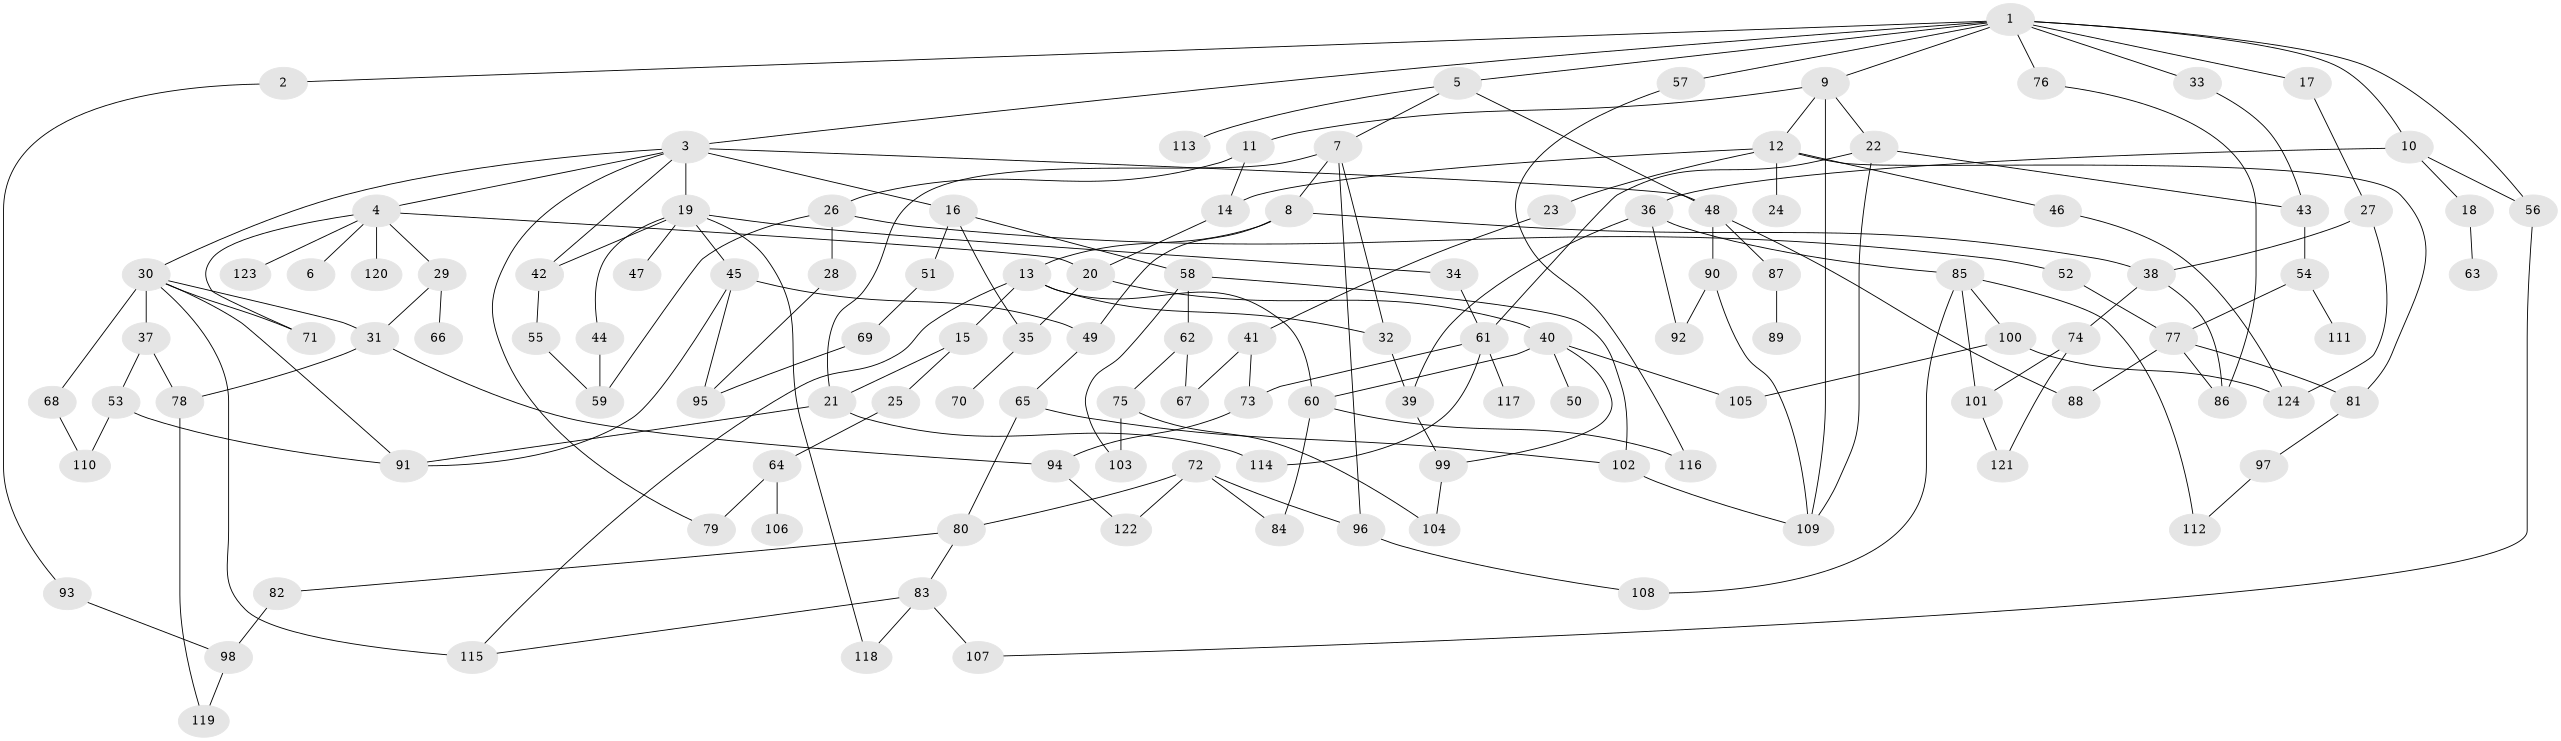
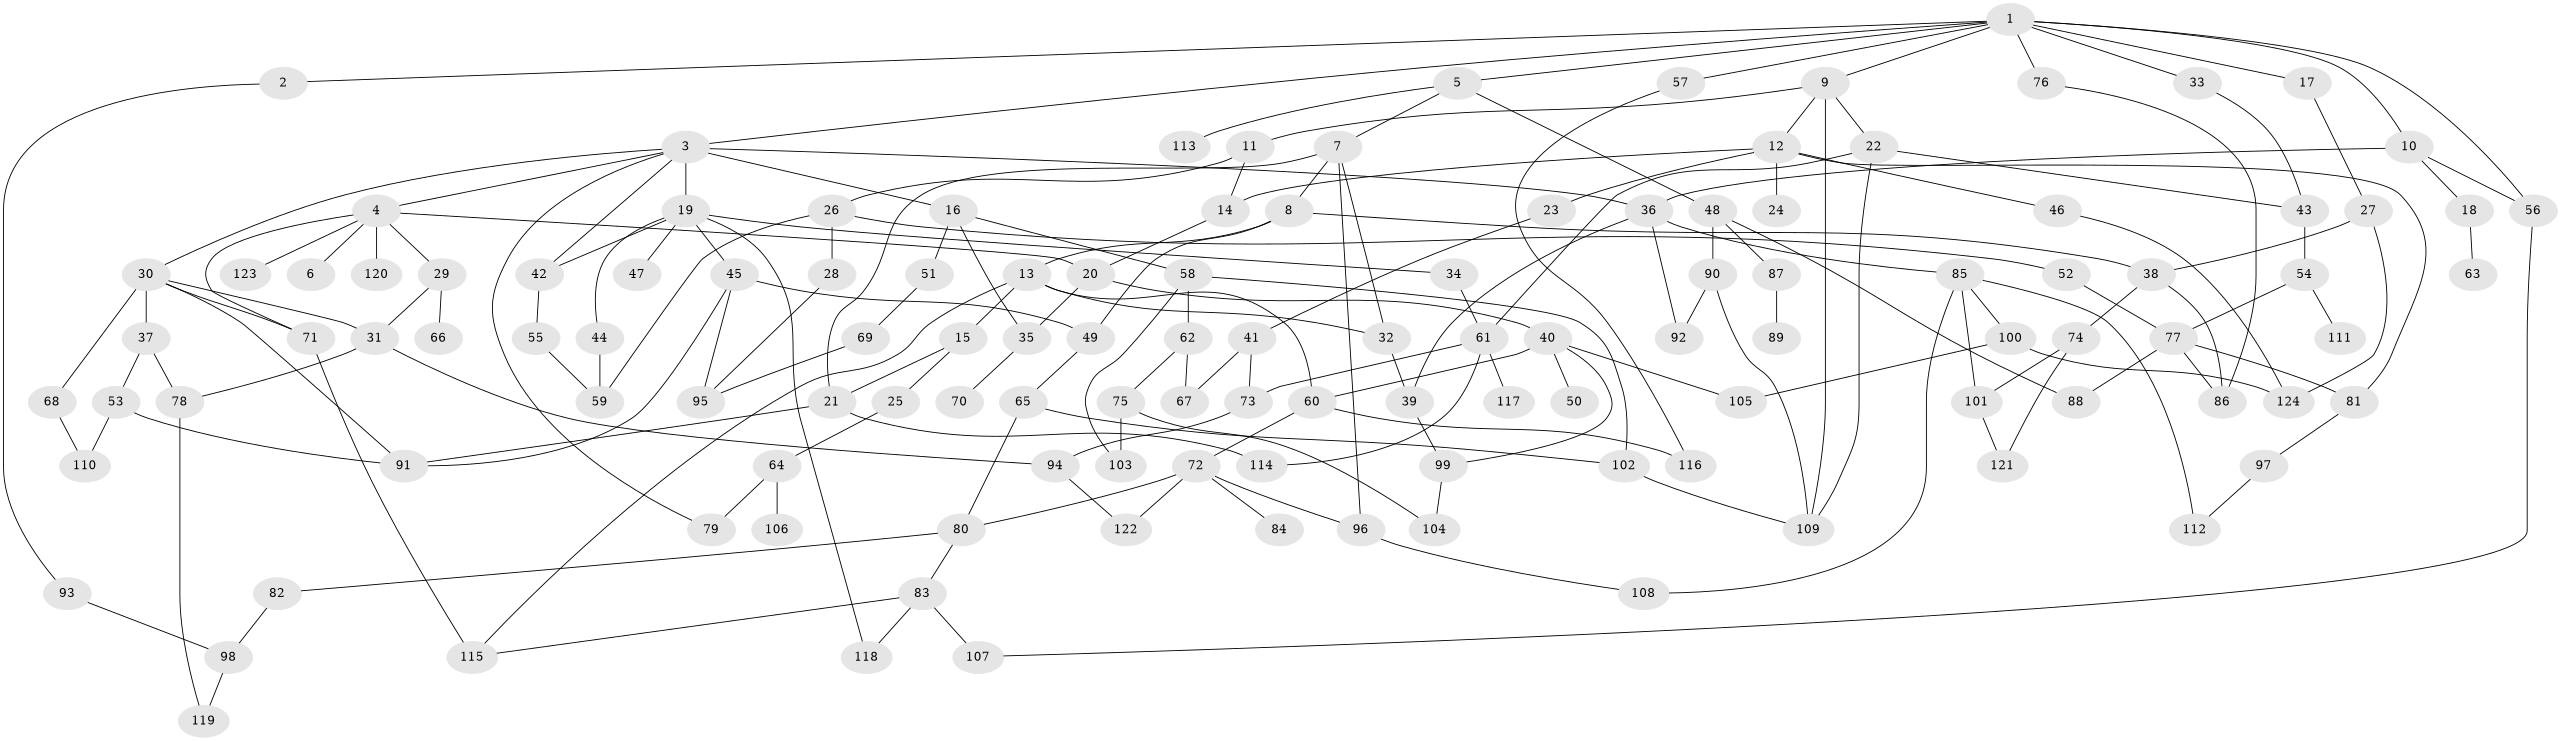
(1277, 171) -> (1101, 163)
(1299, 469) -> (1260, 431)
(228, 544) -> (382, 502)
